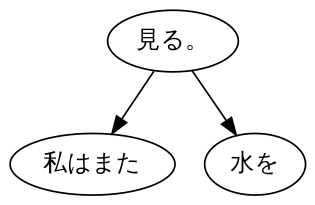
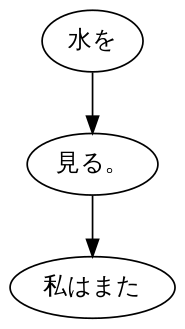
(209, 96) -> (93, 94)
